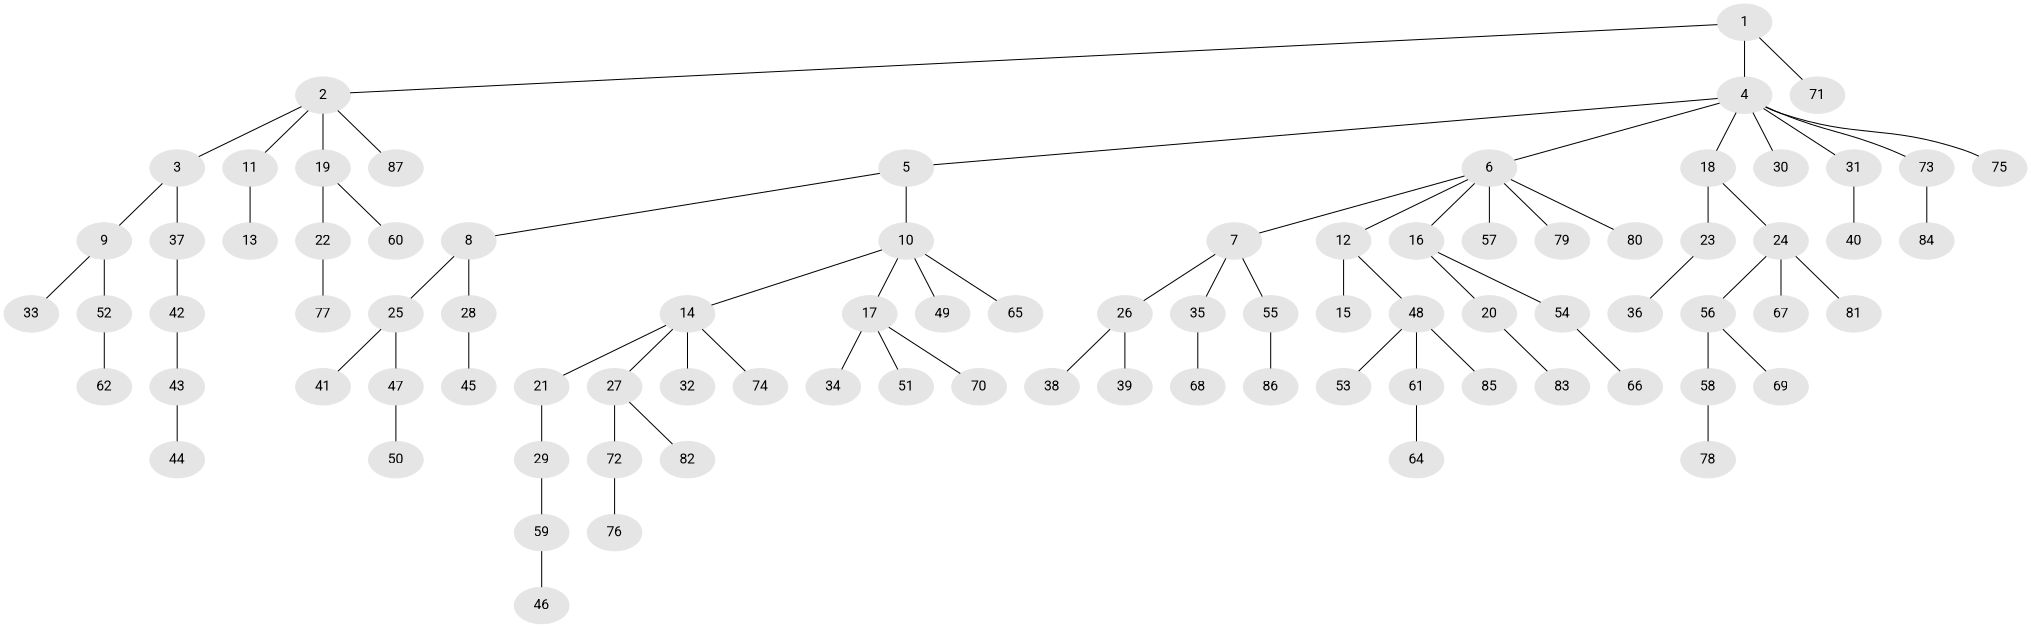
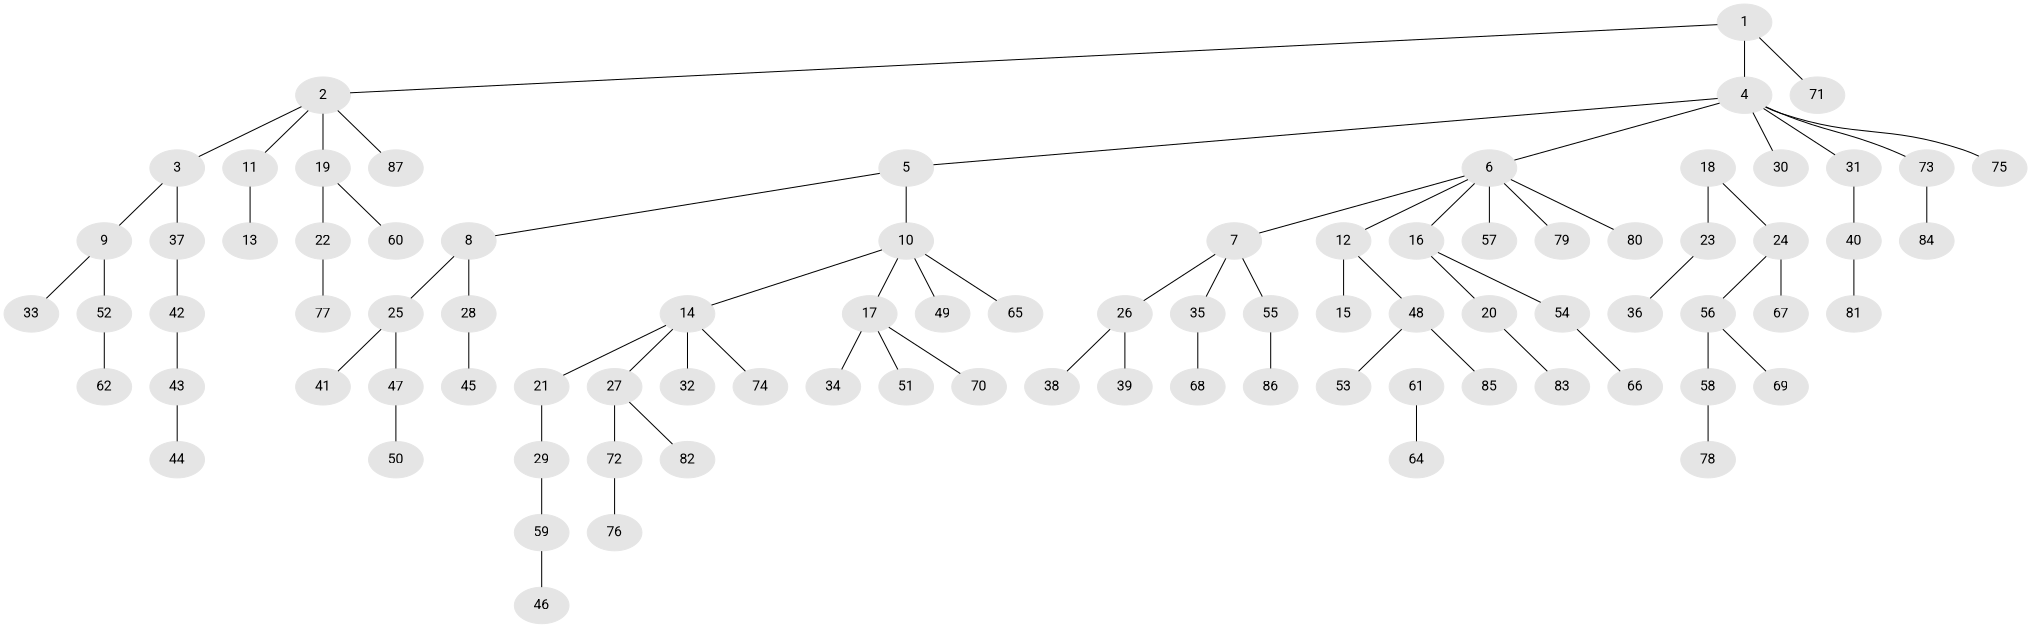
(1726, 132) -> none
(1817, 277) -> (1854, 278)
(1416, 350) -> none
